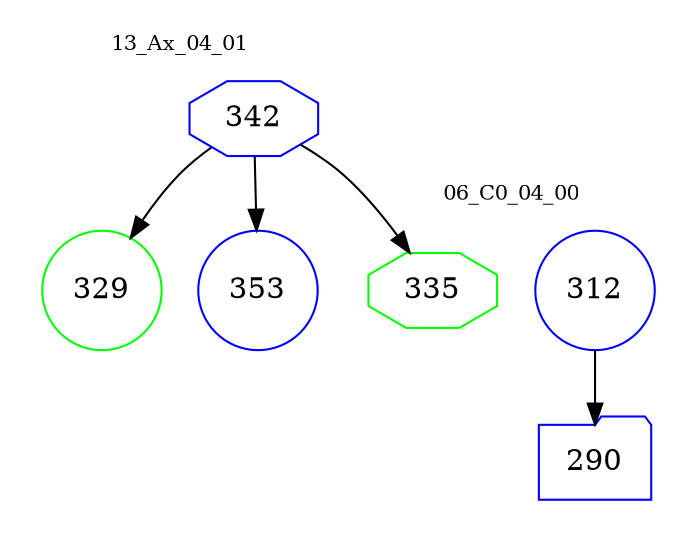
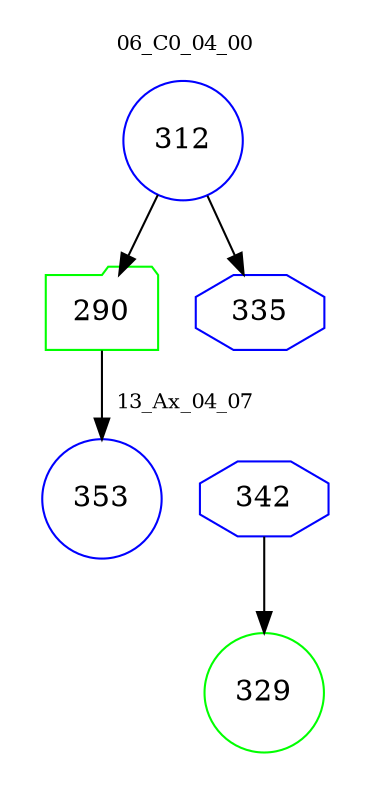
(180, 45) -> (185, 403)
(255, 183) -> (102, 396)
(366, 197) -> (221, 226)
(433, 290) -> (260, 312)
(595, 462) -> (102, 312)
